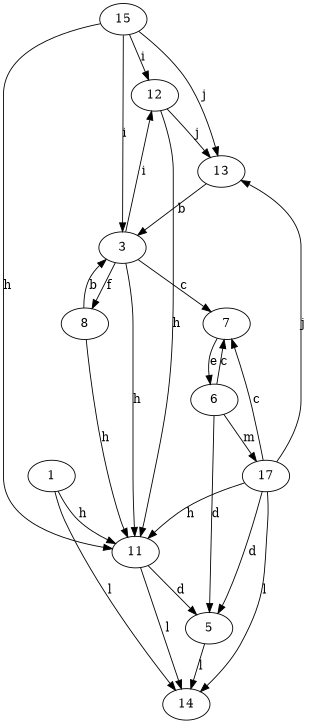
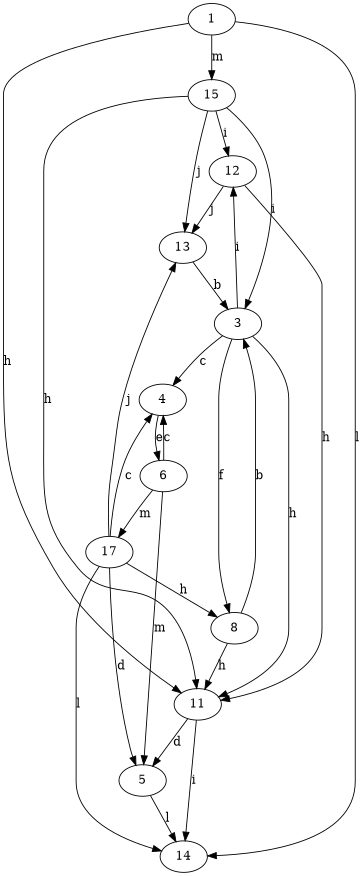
none -> (212, 53)
(227, 324) -> (163, 400)
(196, 502) -> (168, 588)
(216, 514) -> (160, 628)
(168, 628) -> (194, 780)
